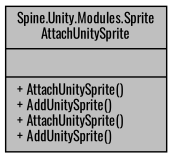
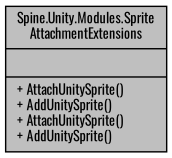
(86, 35) -> (86, 35)
